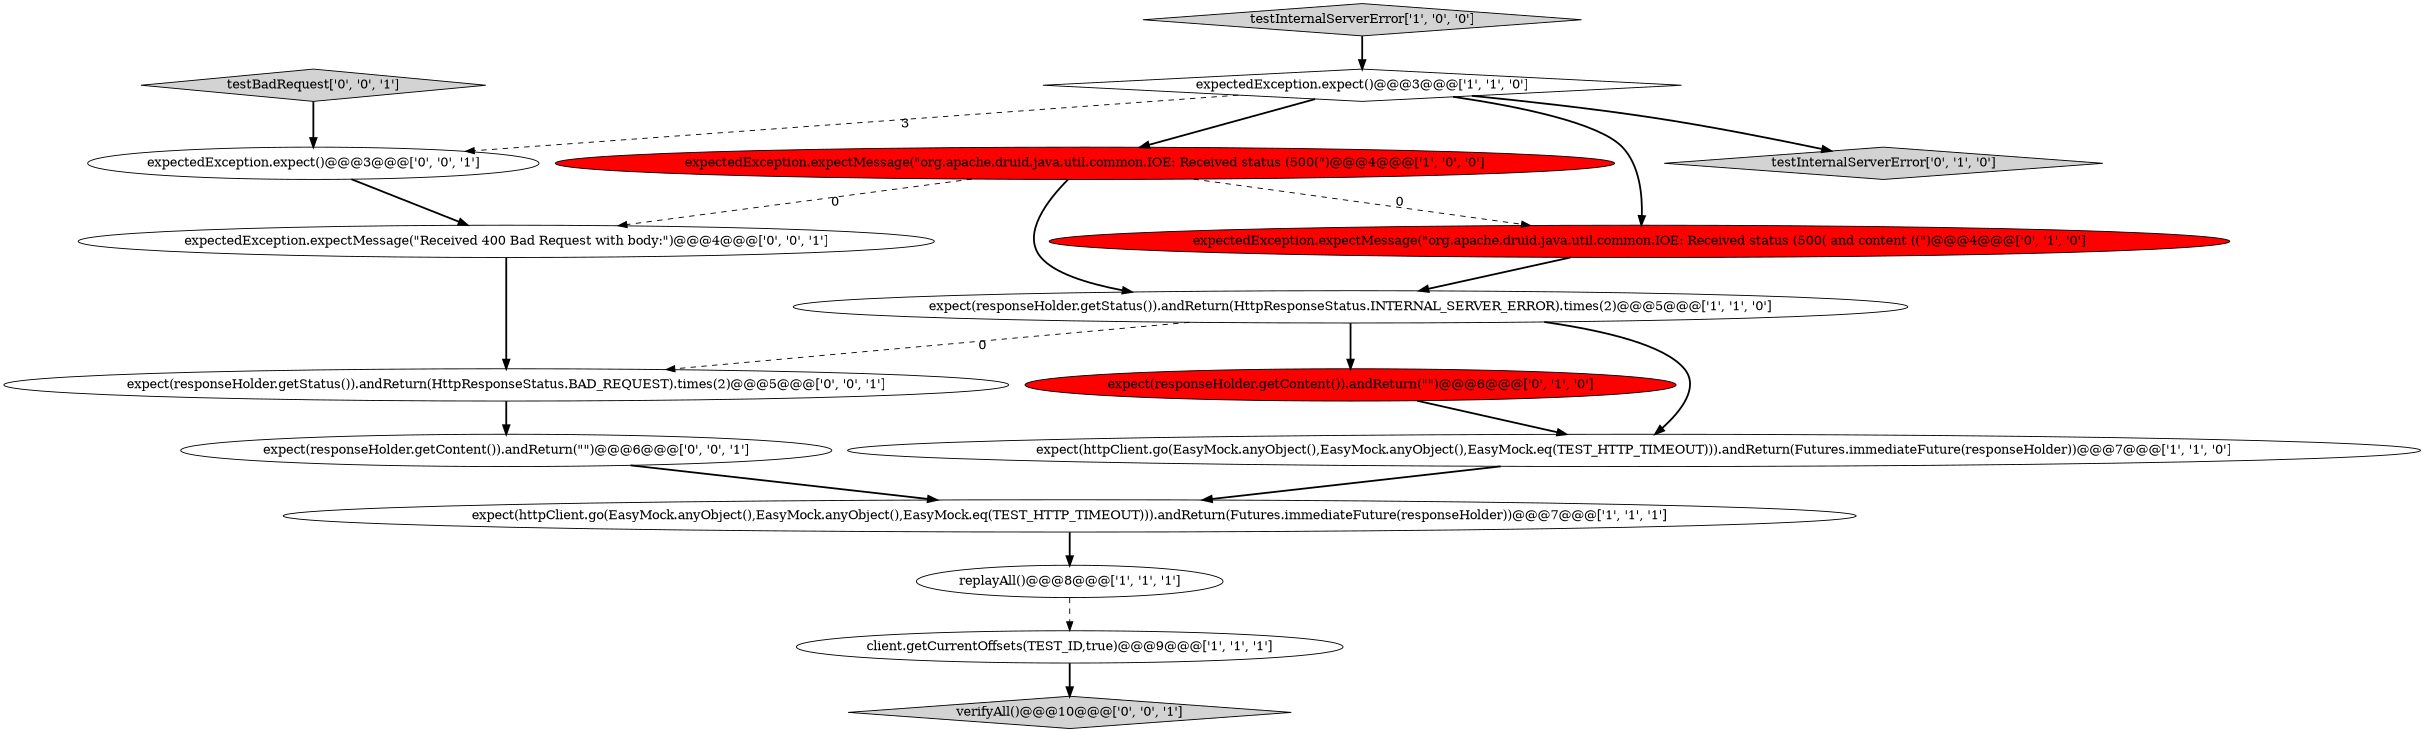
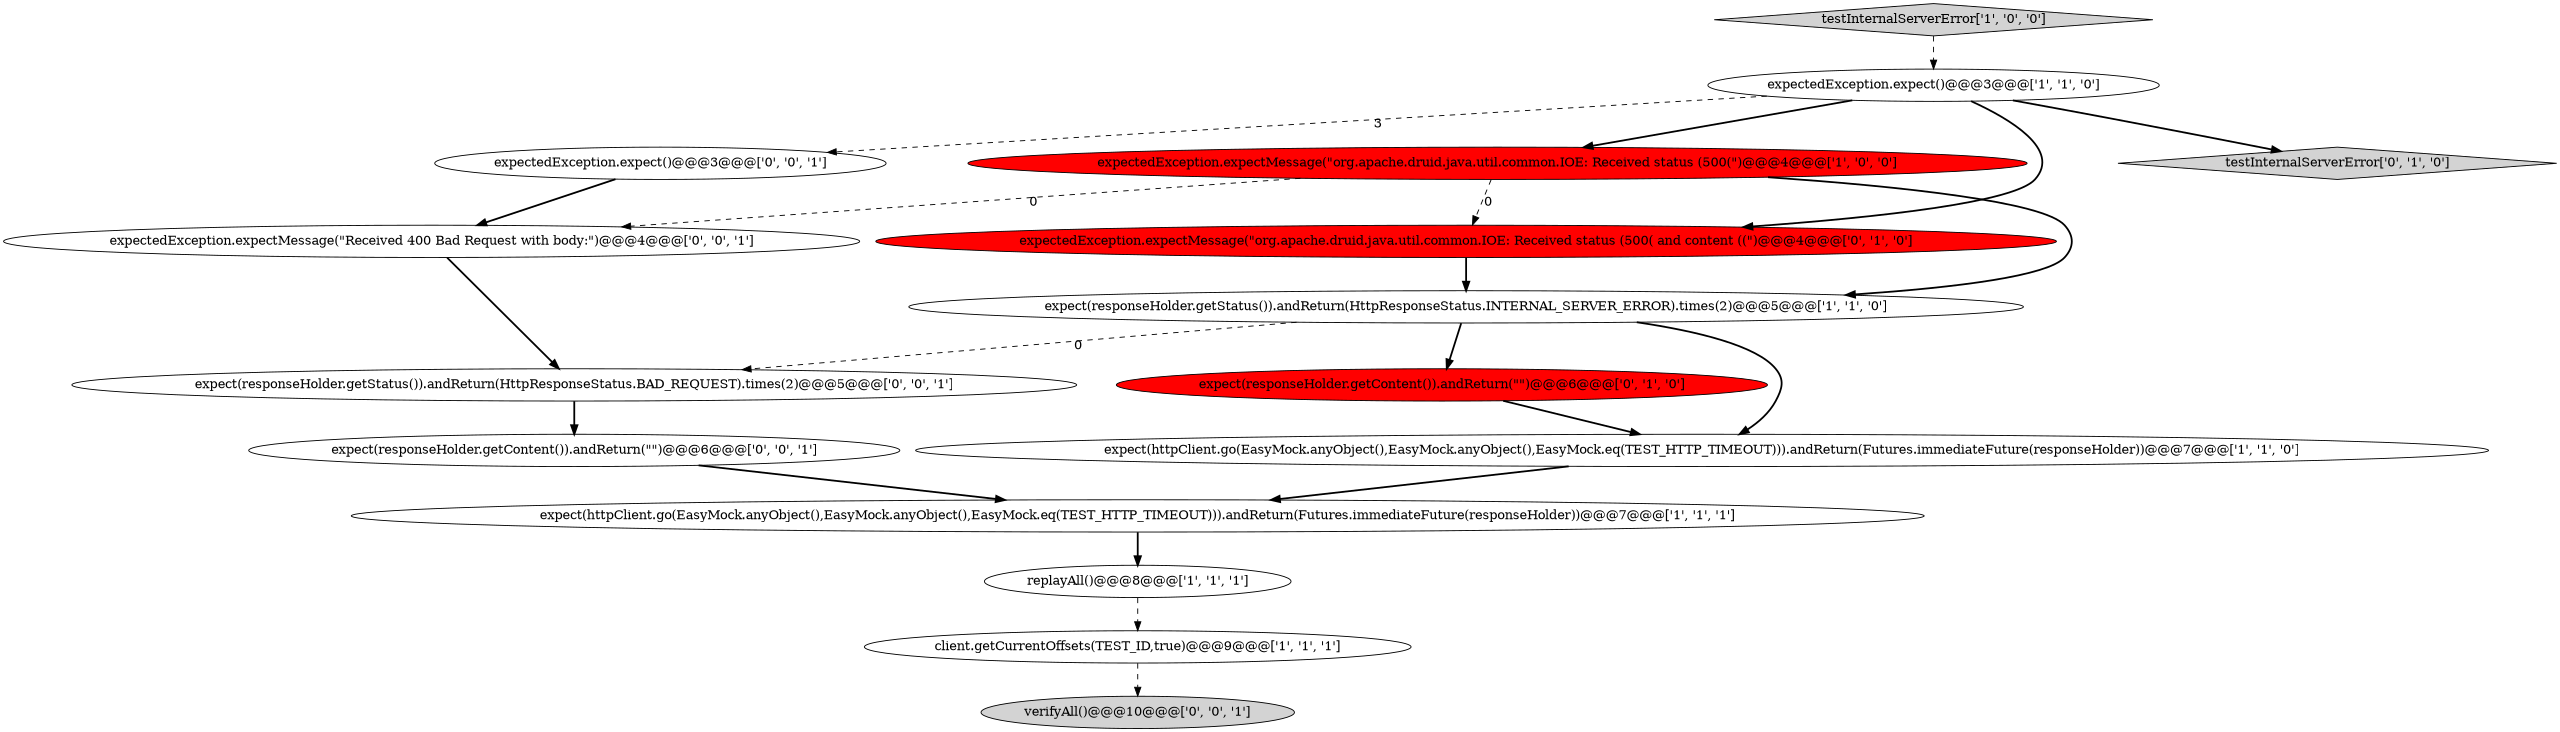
(1362, 48) -> (1934, 48)
(313, 85) -> none
(1362, 85) -> (1934, 85)
(1070, 675) -> (1138, 675)
(1070, 712) -> (1138, 712)
